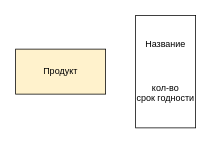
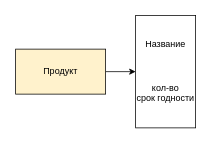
none -> (117, 72)
